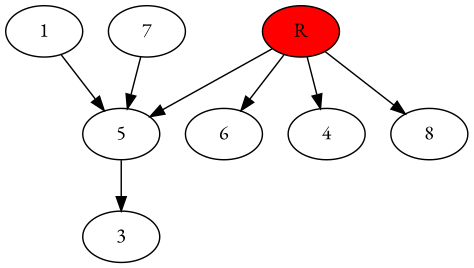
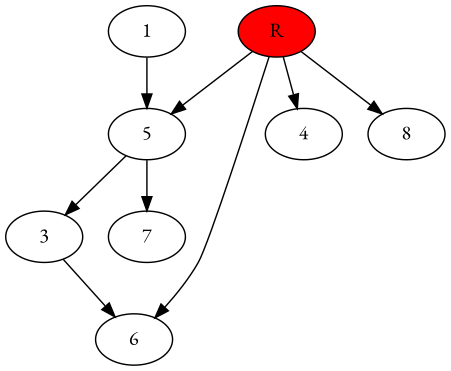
(136, 76) -> (147, 178)
none -> (84, 283)
